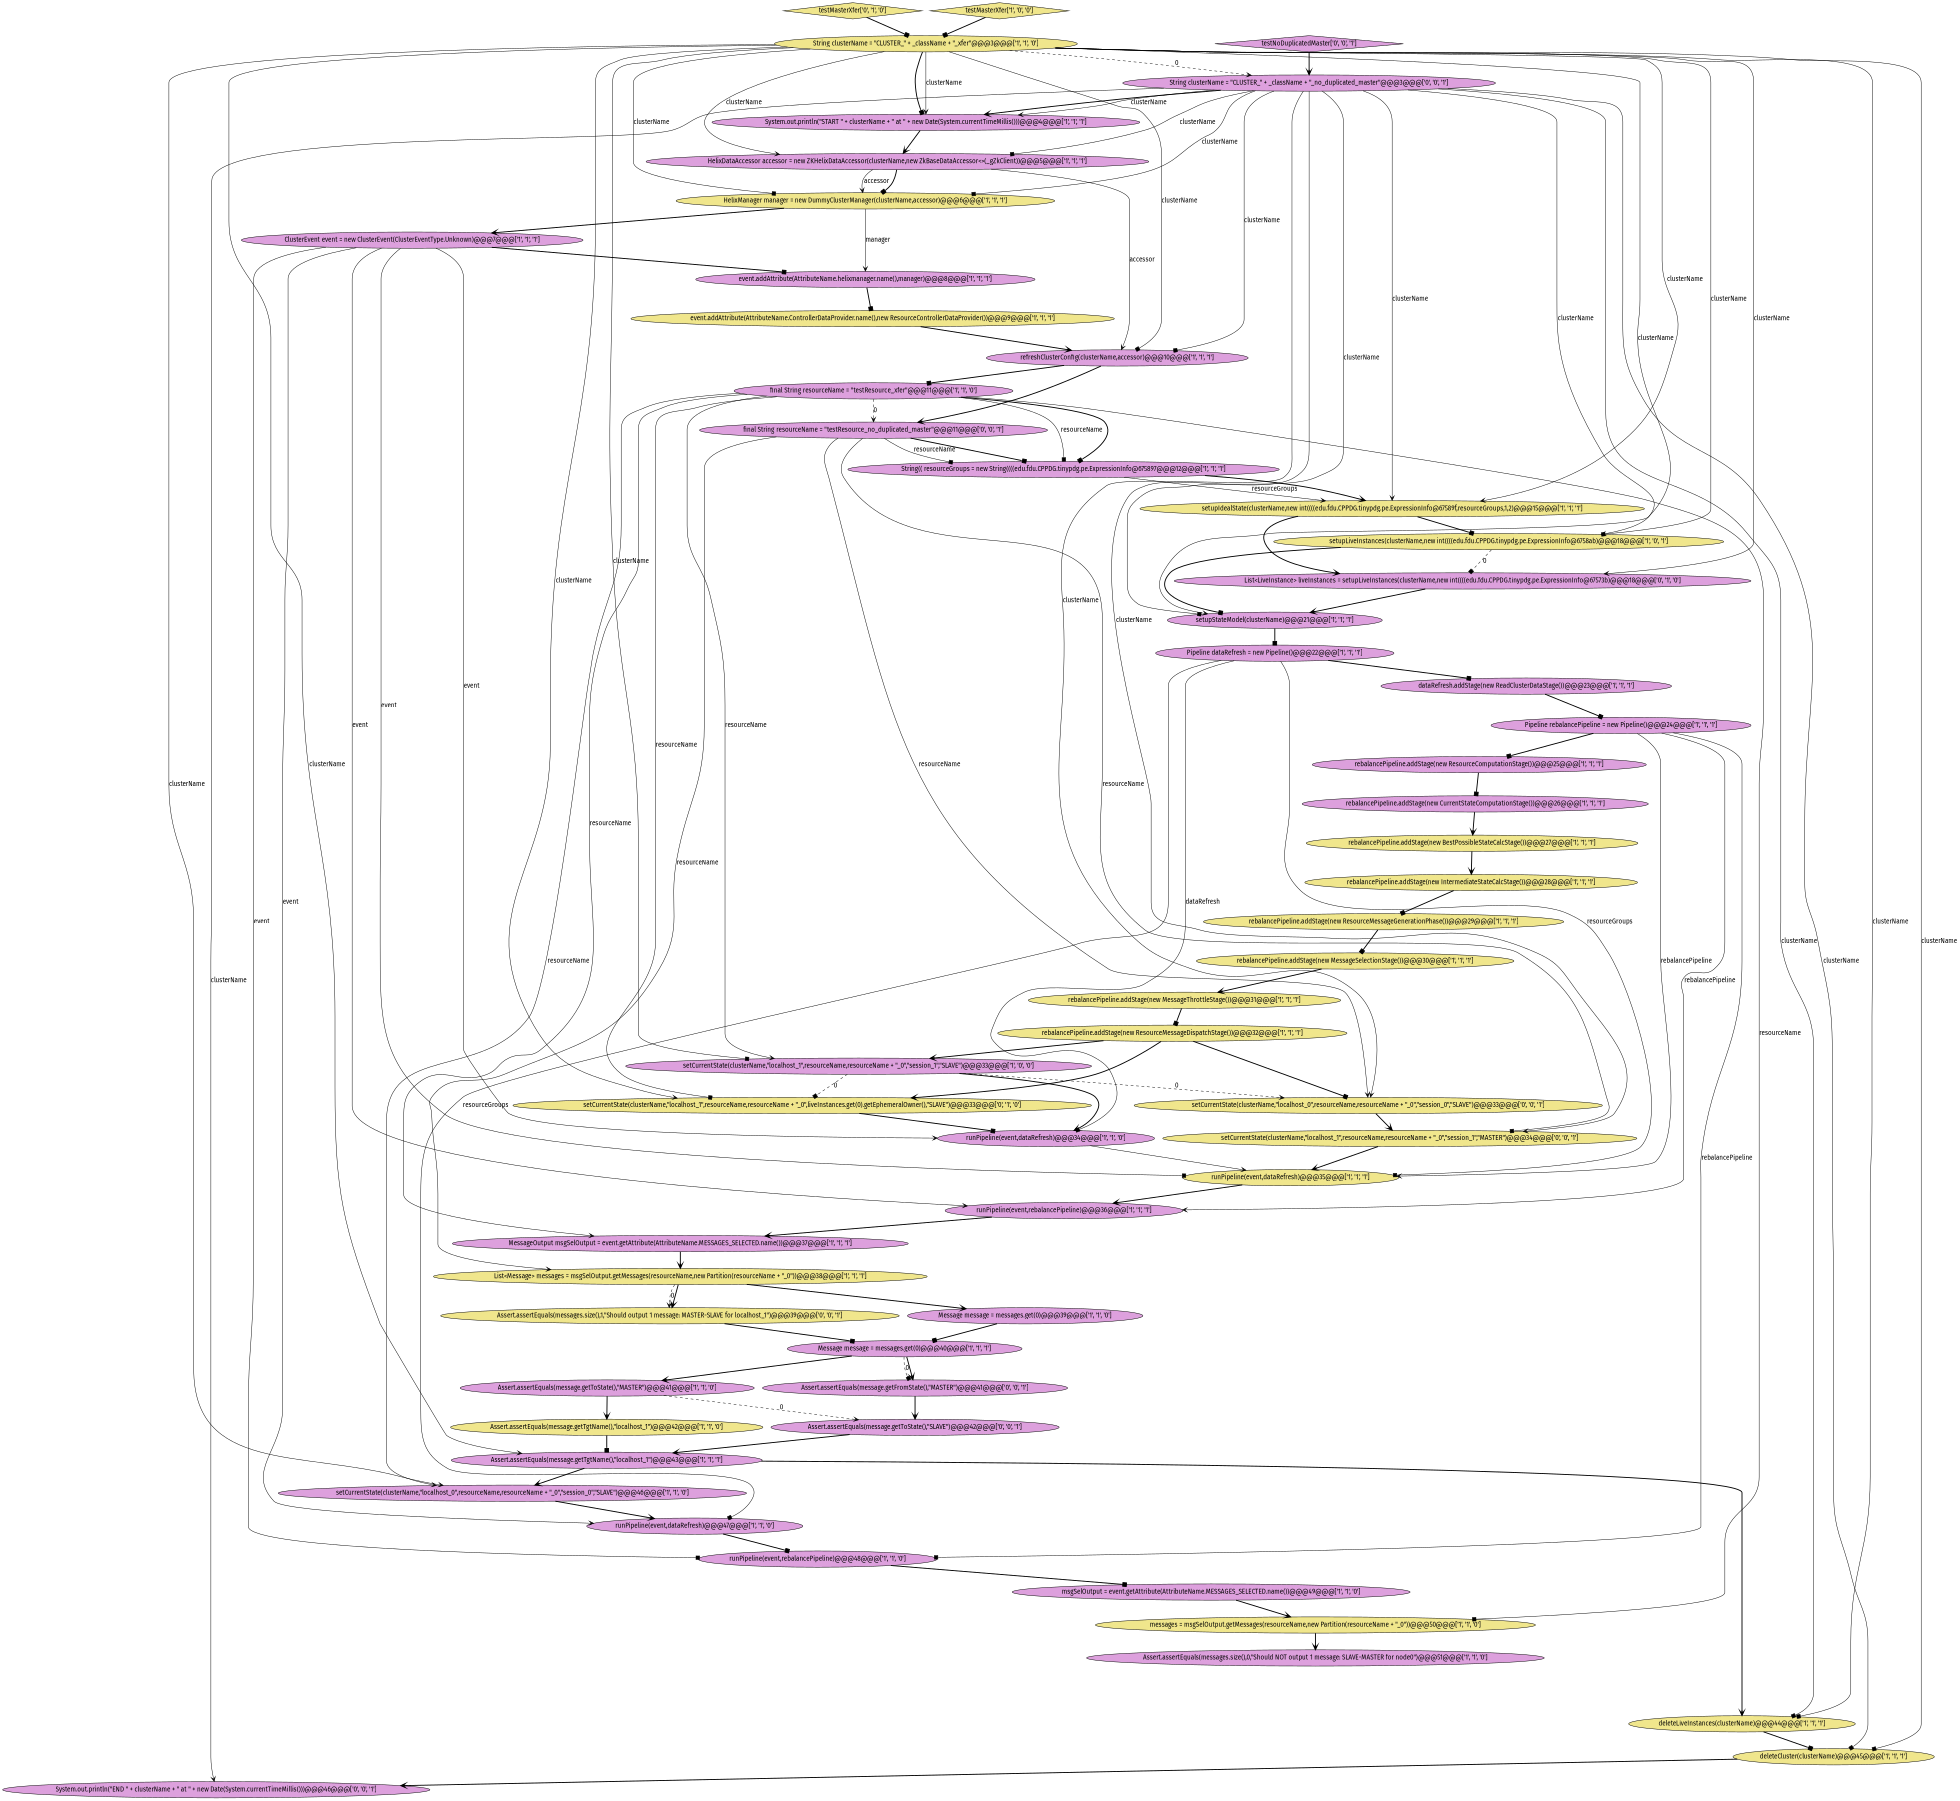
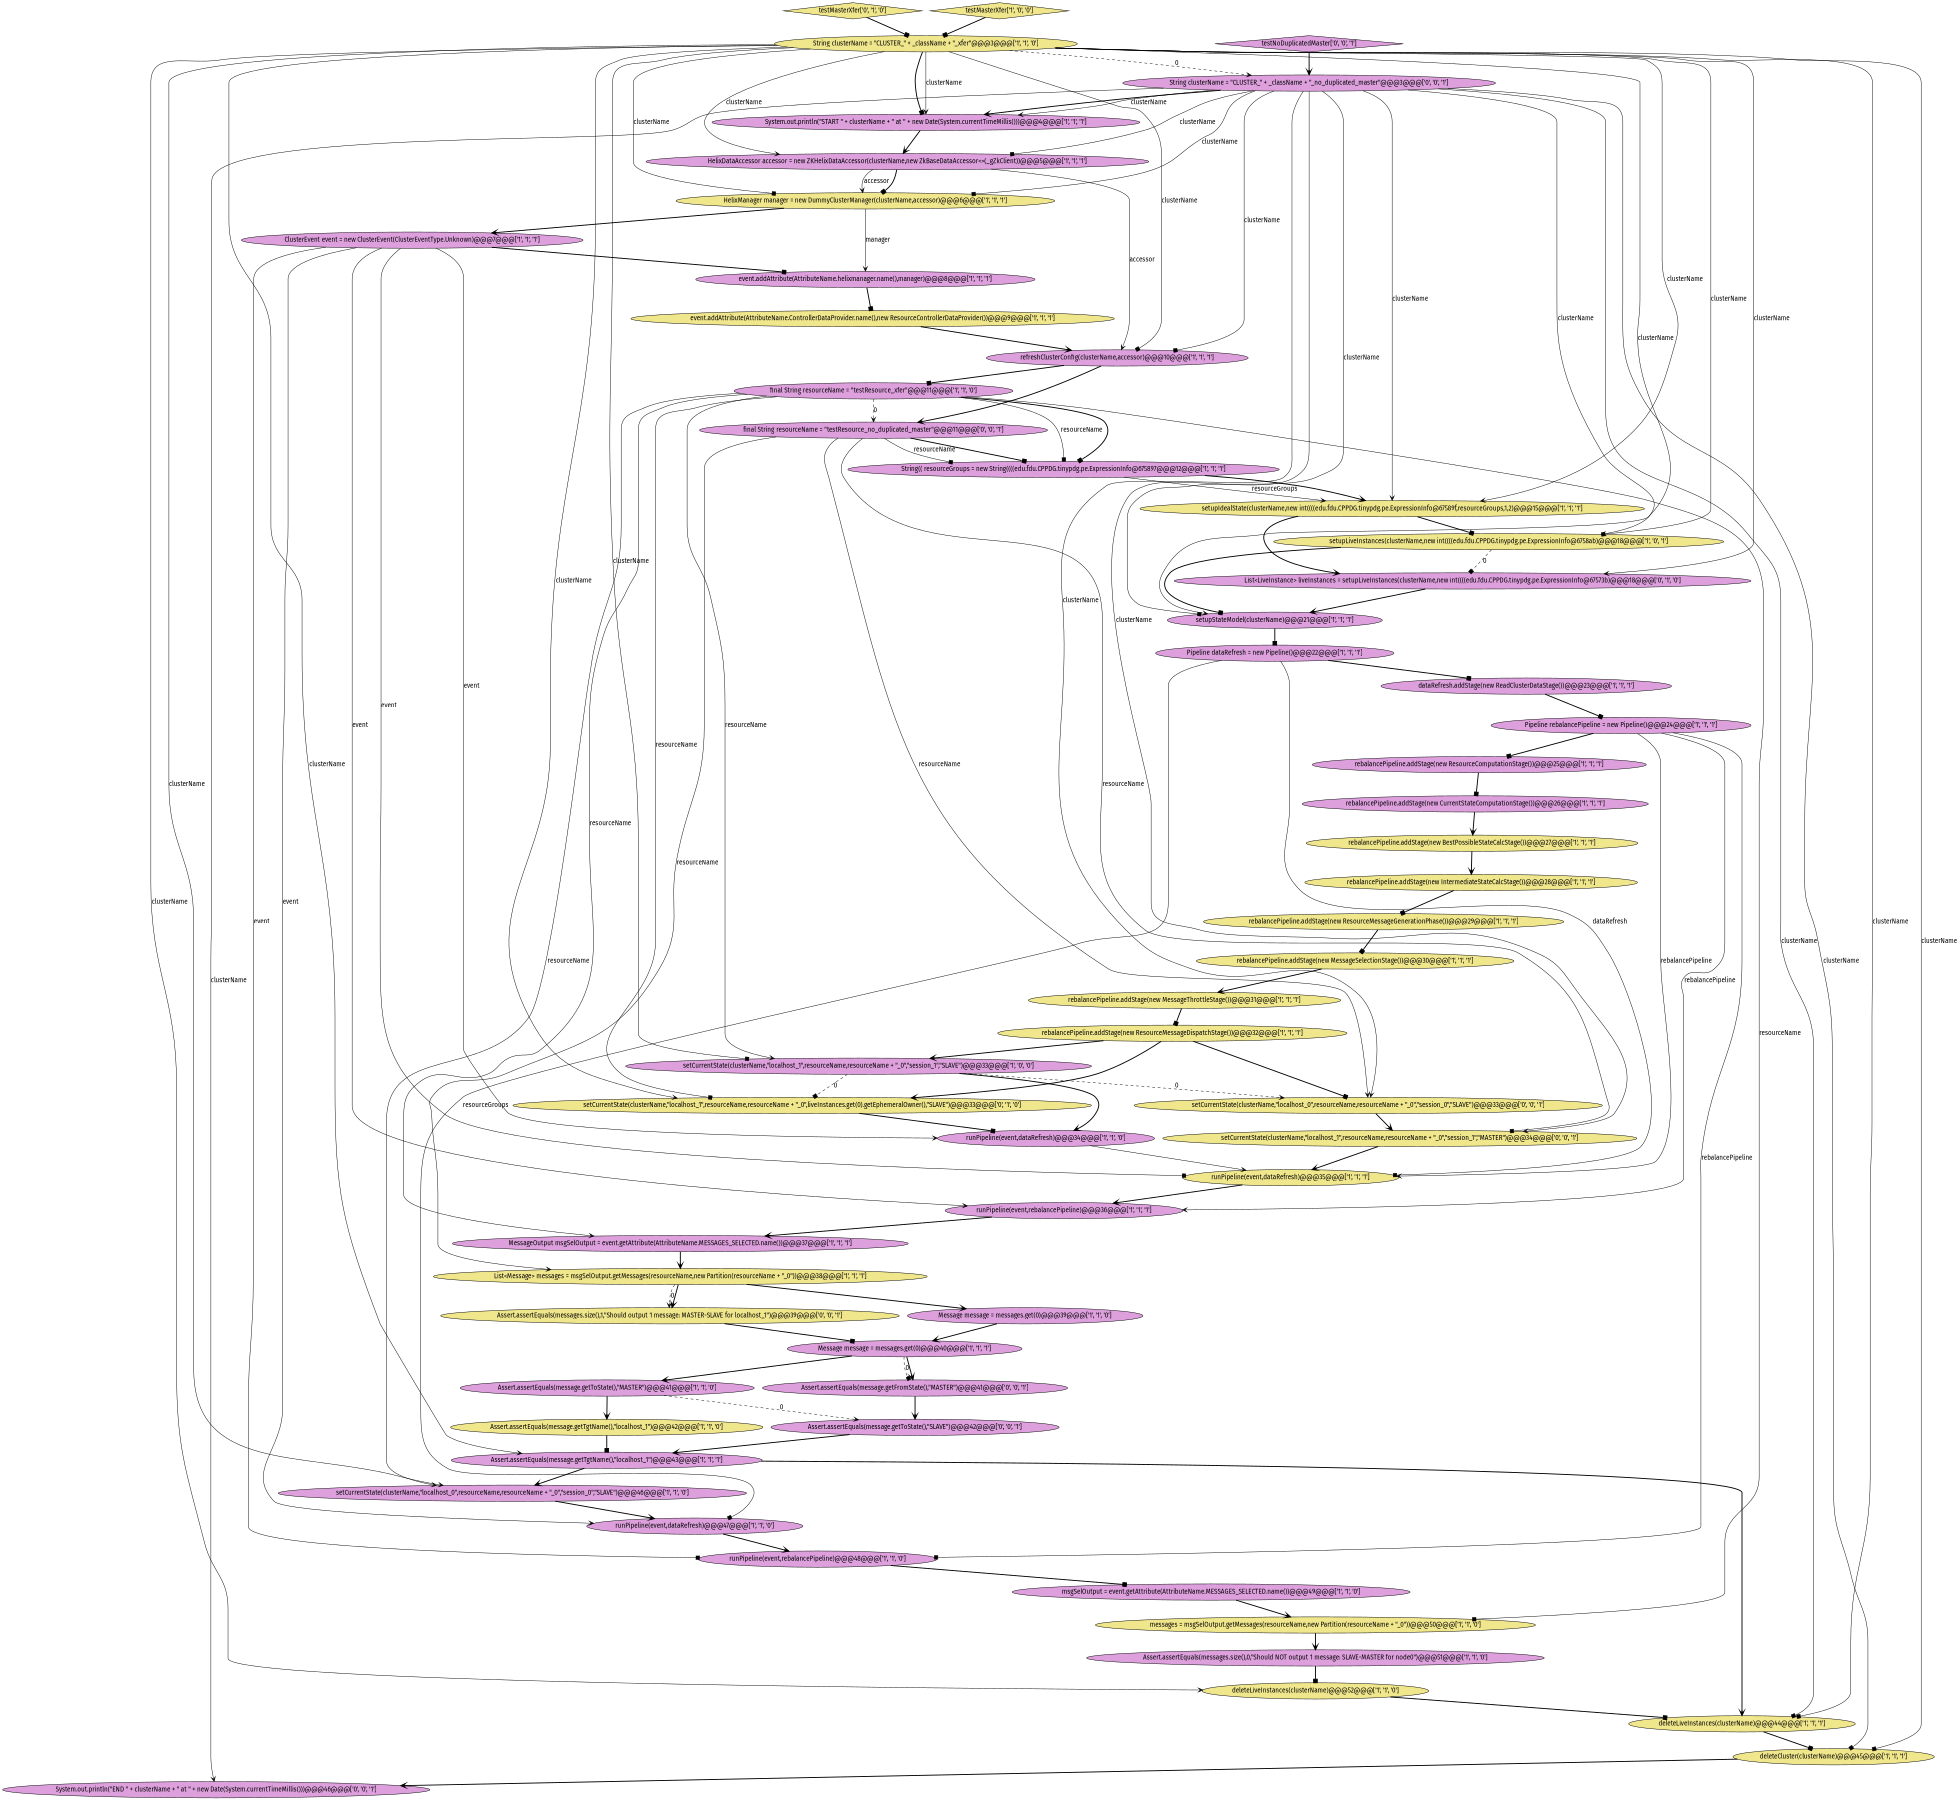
(1610, 922) -> (1610, 922)
(1136, 987) -> none
(967, 1332) -> (967, 1332)
(754, 1542) -> (754, 1542)
none -> (1315, 1691)
